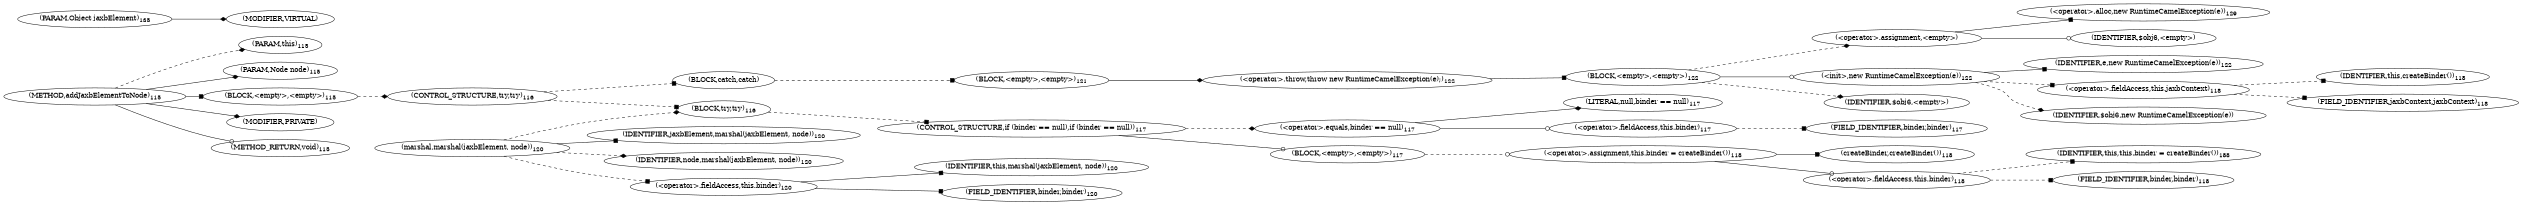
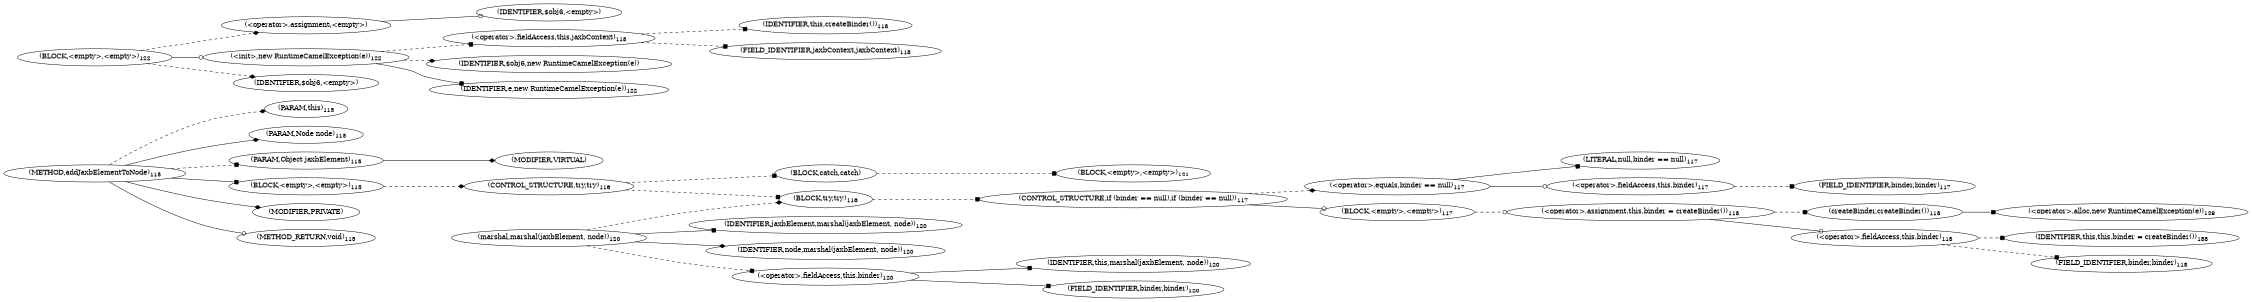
(145, 18) -> (356, 160)
(2011, 26) -> (1976, 212)
(1347, 80) -> none
(1495, 116) -> (1514, 173)
(589, 154) -> (677, 244)
(1795, 154) -> (1788, 212)
none -> (202, 167)
